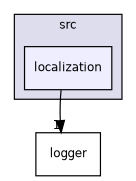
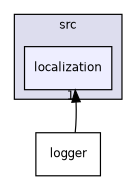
(60, 107) -> (76, 117)
